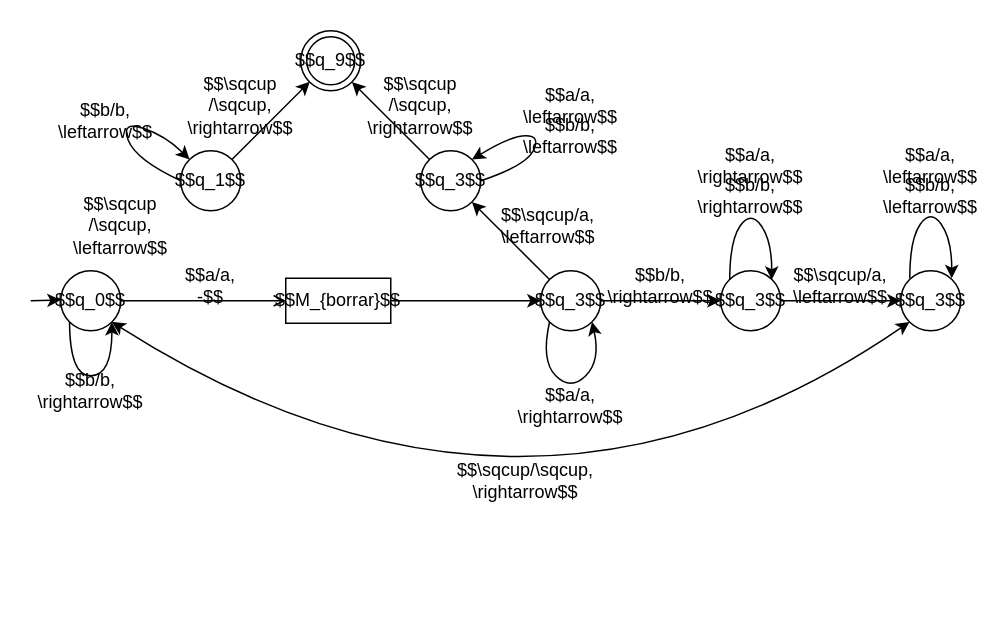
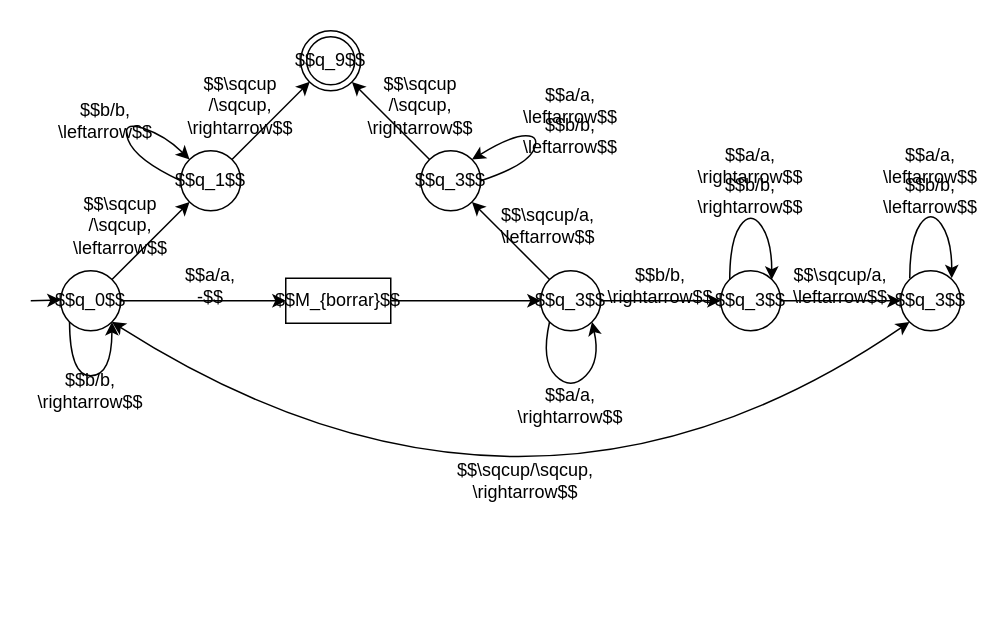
none -> (147, 244)
(276, 301) -> (274, 301)
